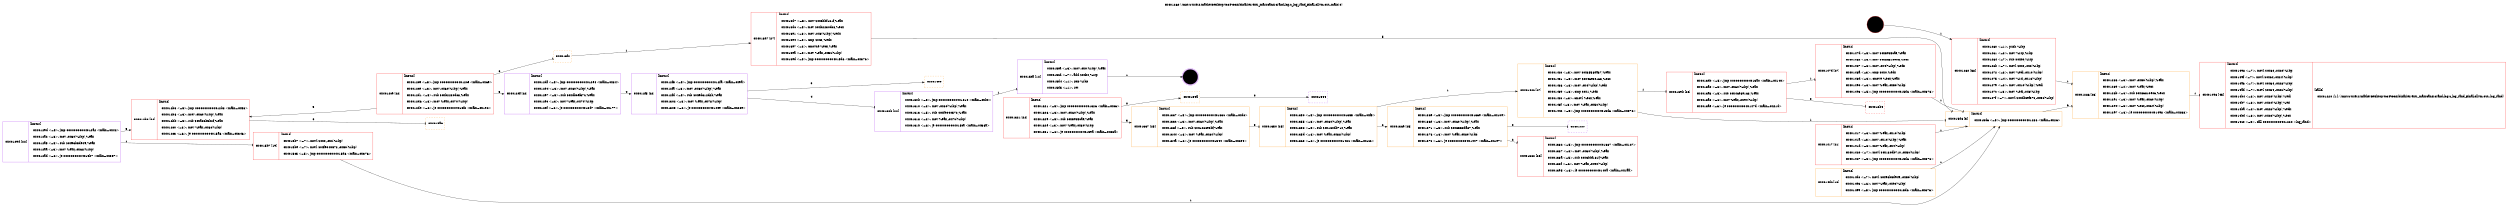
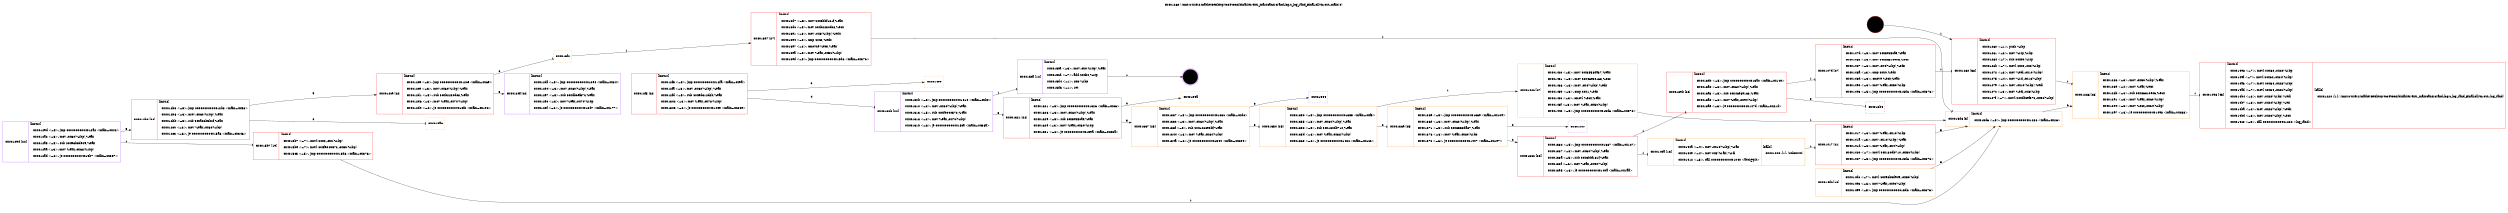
(1382, 37) -> (1382, 37)
(1651, 91) -> (1659, 125)
(625, 94) -> none
(689, 94) -> (689, 94)
(1253, 97) -> (1278, 101)
(1949, 107) -> (1944, 71)
(2057, 109) -> (2057, 109)
(314, 113) -> (312, 98)
none -> (998, 115)
(1790, 121) -> (1790, 121)
(1382, 127) -> (1382, 127)
(1537, 127) -> (1537, 127)
(1941, 130) -> (1941, 130)
(1511, 141) -> (1511, 141)
none -> (1726, 152)
(1941, 162) -> (1941, 162)
(1183, 202) -> (1183, 202)
